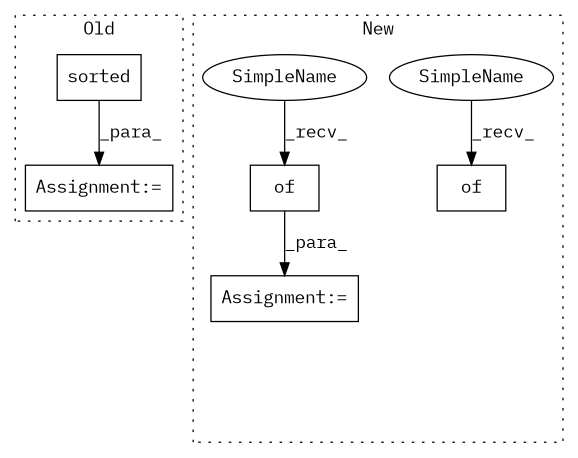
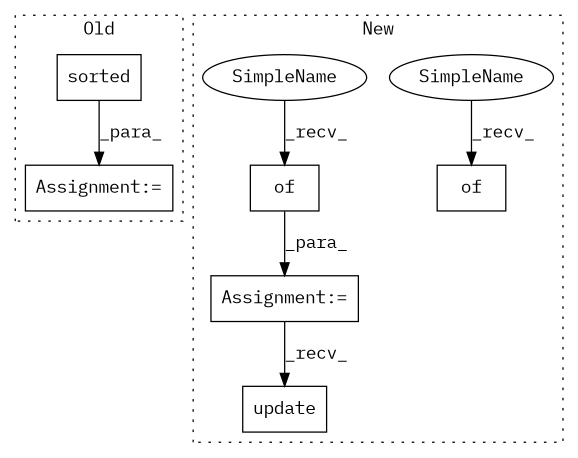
none -> (285, 409)
